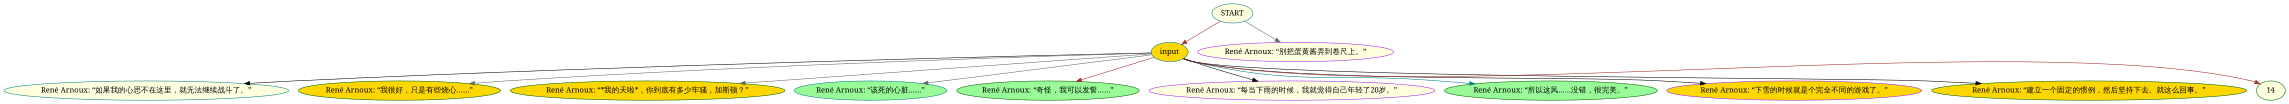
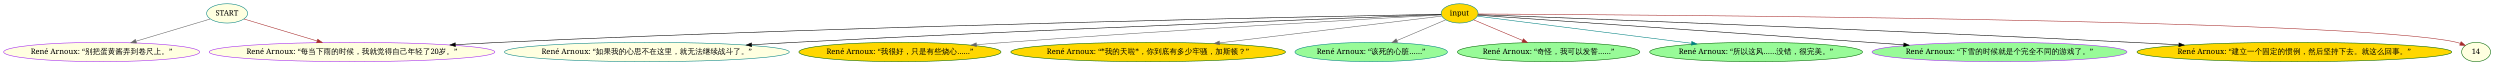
(1203, 31) -> (281, 30)
(1794, 91) -> (1999, 52)
